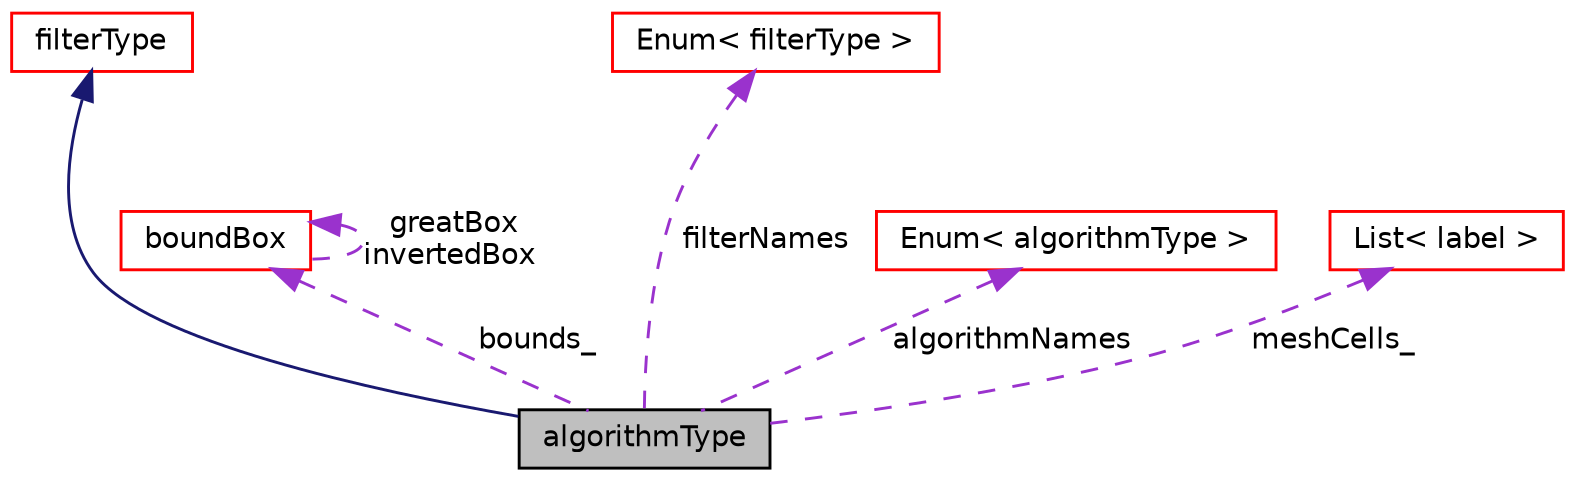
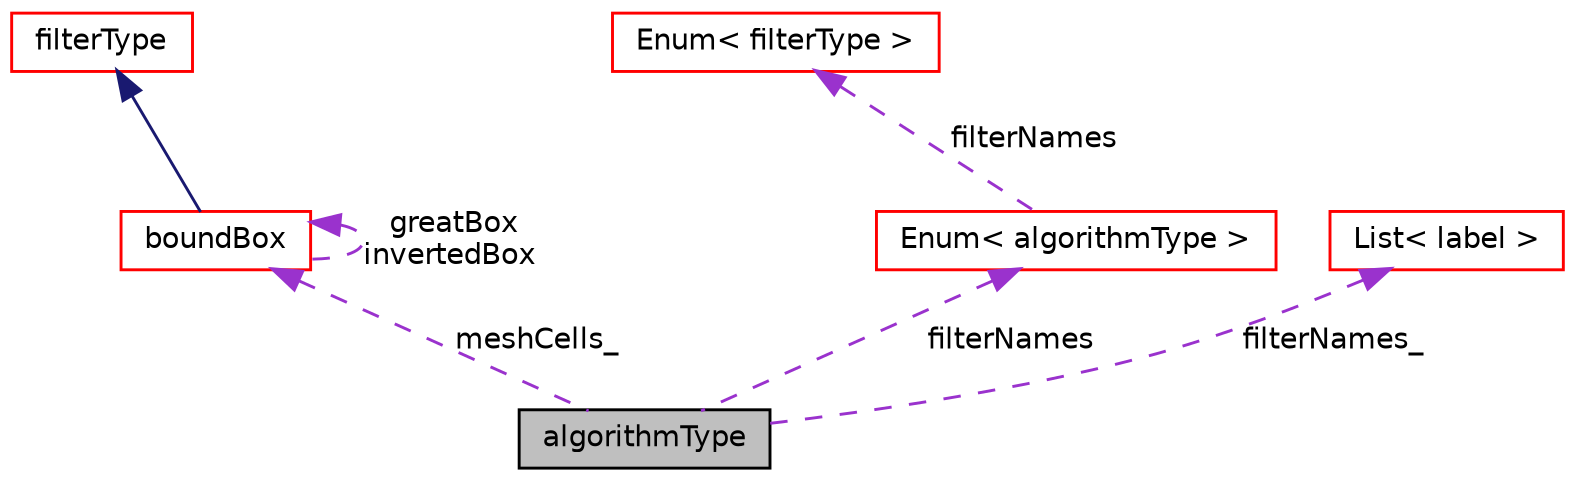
(663, 244) -> (939, 150)
(211, 341) -> (166, 154)
(534, 341) -> (534, 341)
(1008, 341) -> (1008, 341)
(1330, 341) -> (1330, 341)
